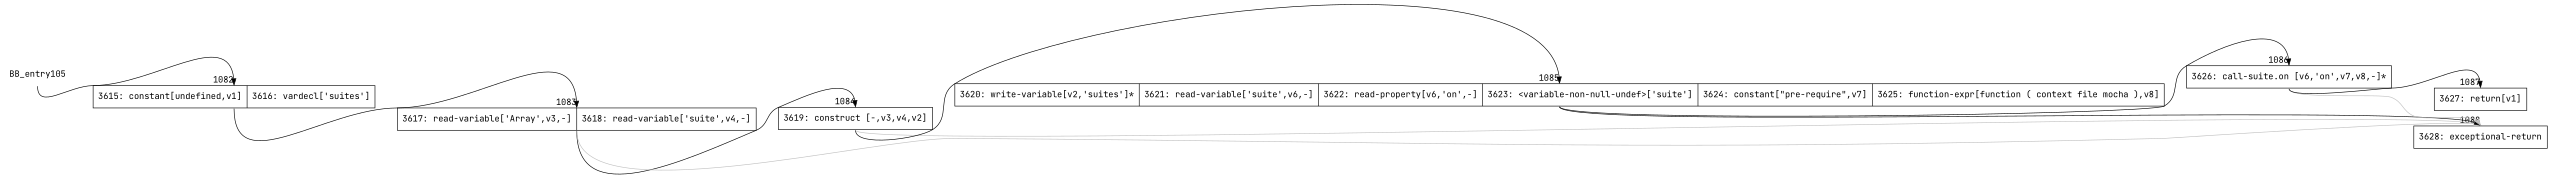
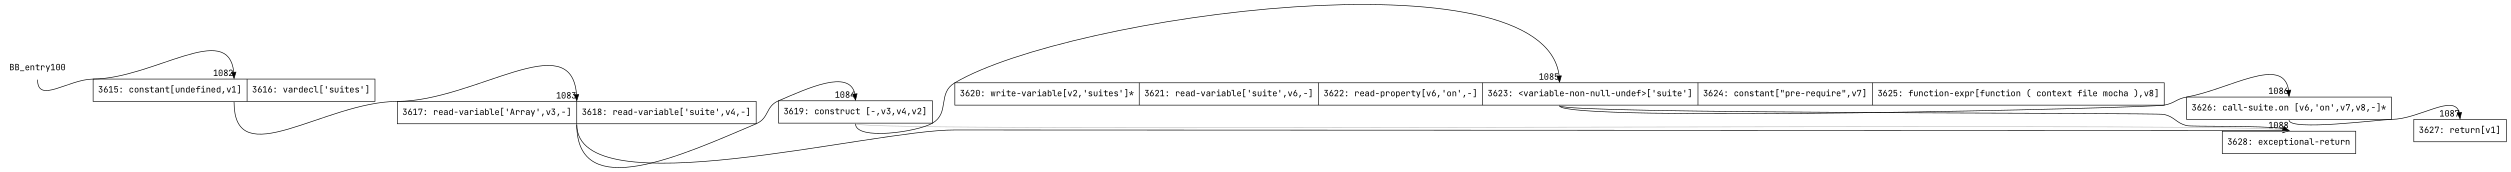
(38, 74) -> (38, 68)
(2386, 97) -> none
(1516, 144) -> (1420, 130)
